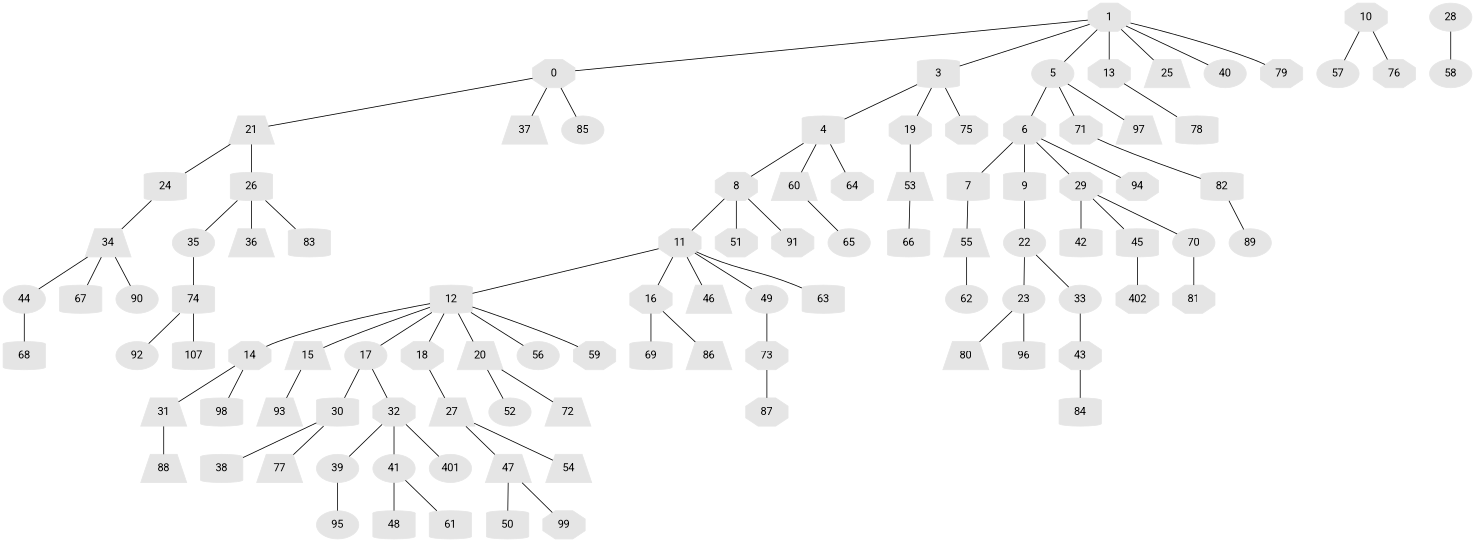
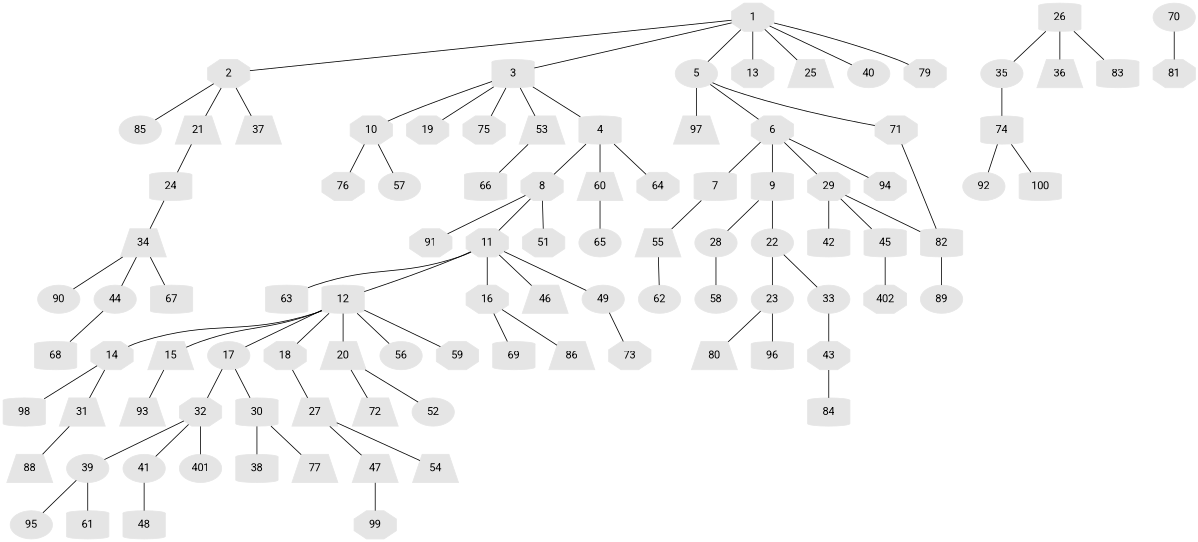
(554, 74) -> (229, 74)
none -> (439, 100)
(1197, 130) -> none
(251, 158) -> none
(910, 158) -> (528, 102)
(1137, 215) -> (883, 213)
none -> (743, 216)
(193, 356) -> (1040, 186)
(767, 412) -> none
(421, 496) -> (88, 497)
(508, 525) -> none
